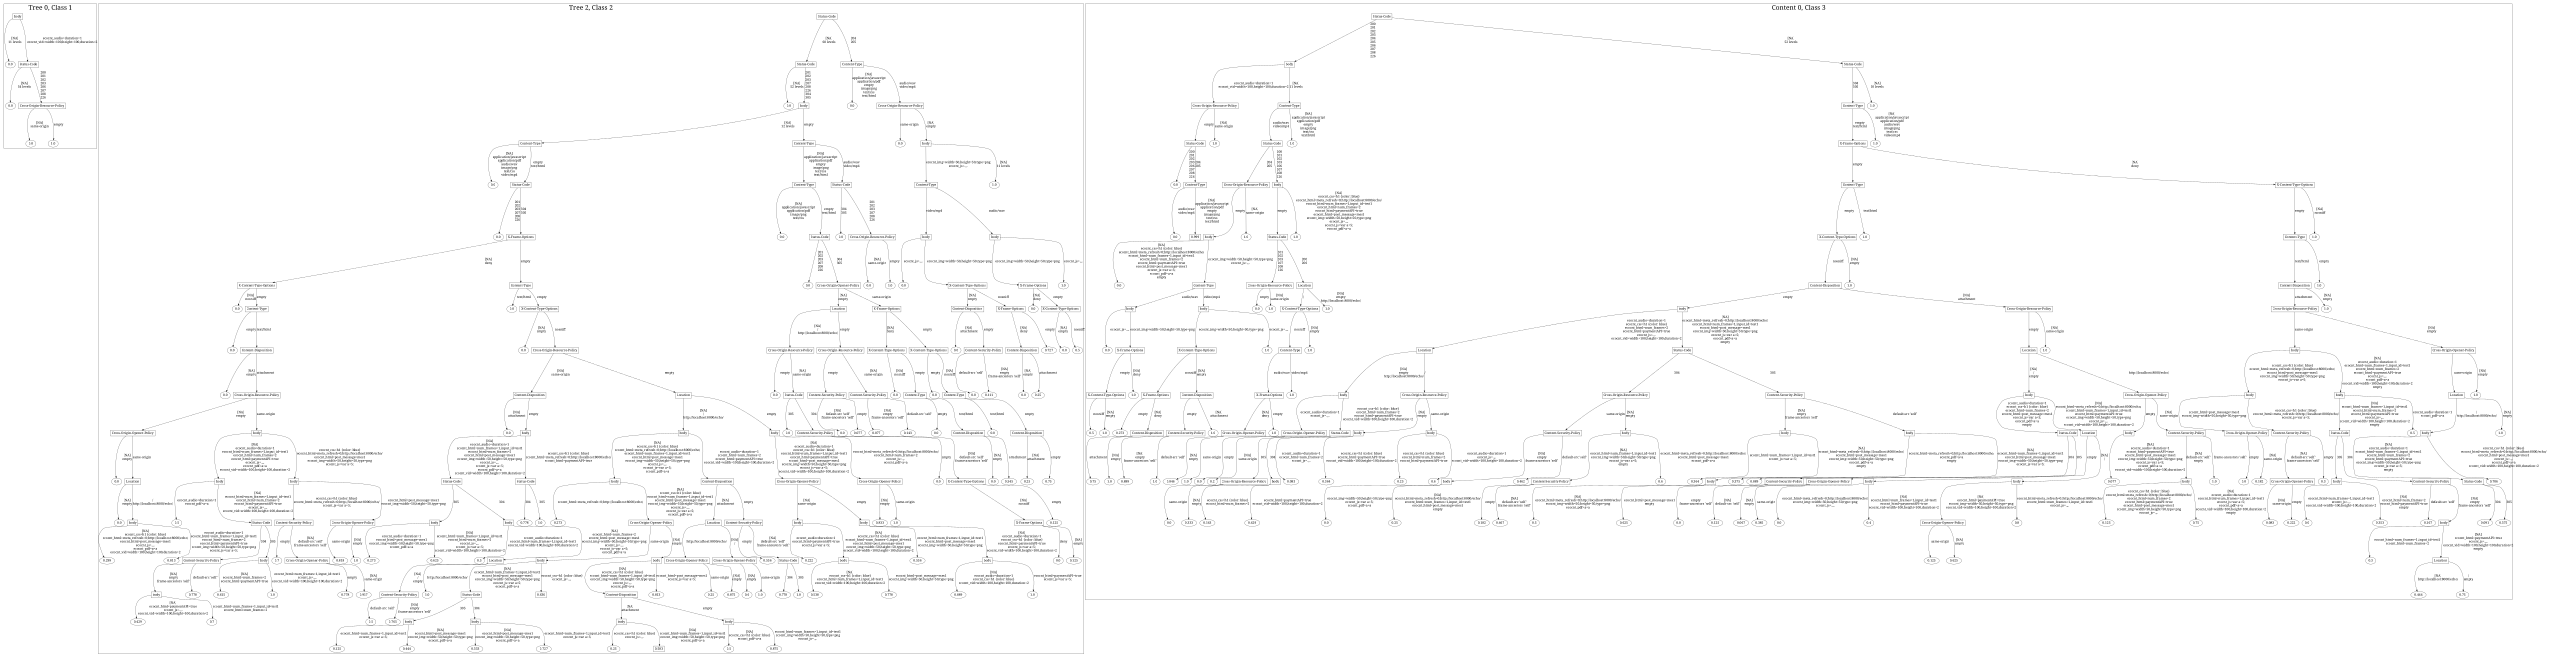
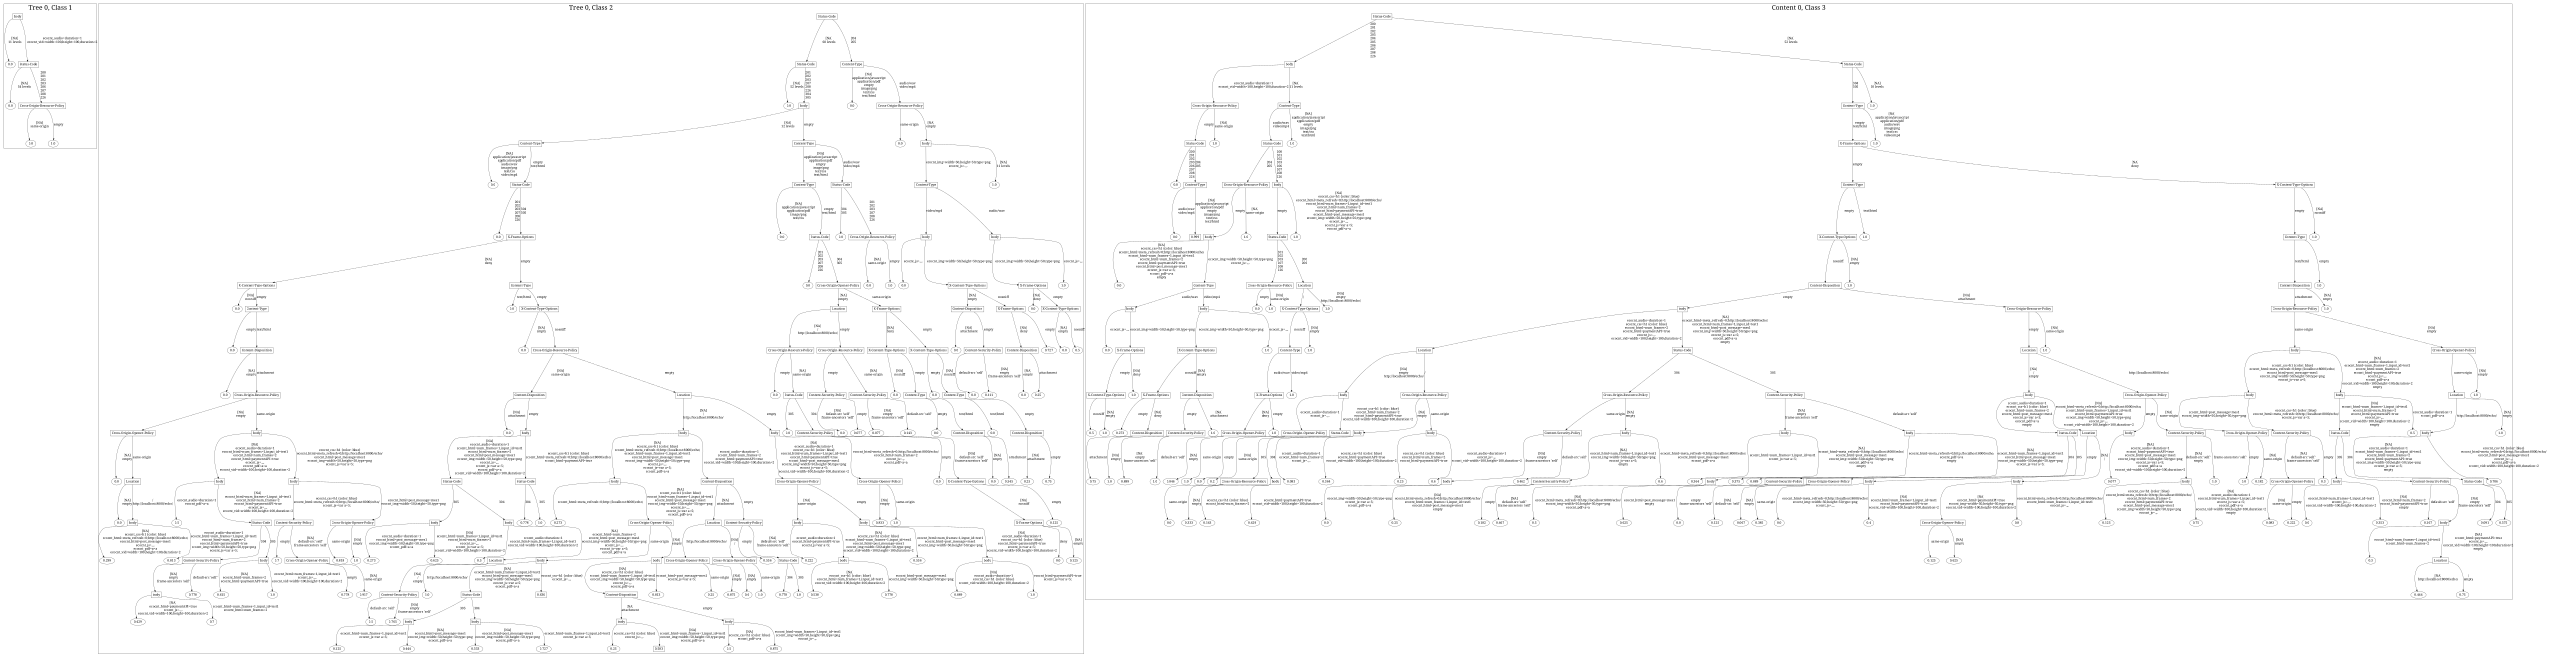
(591, 8) -> (591, 8)
